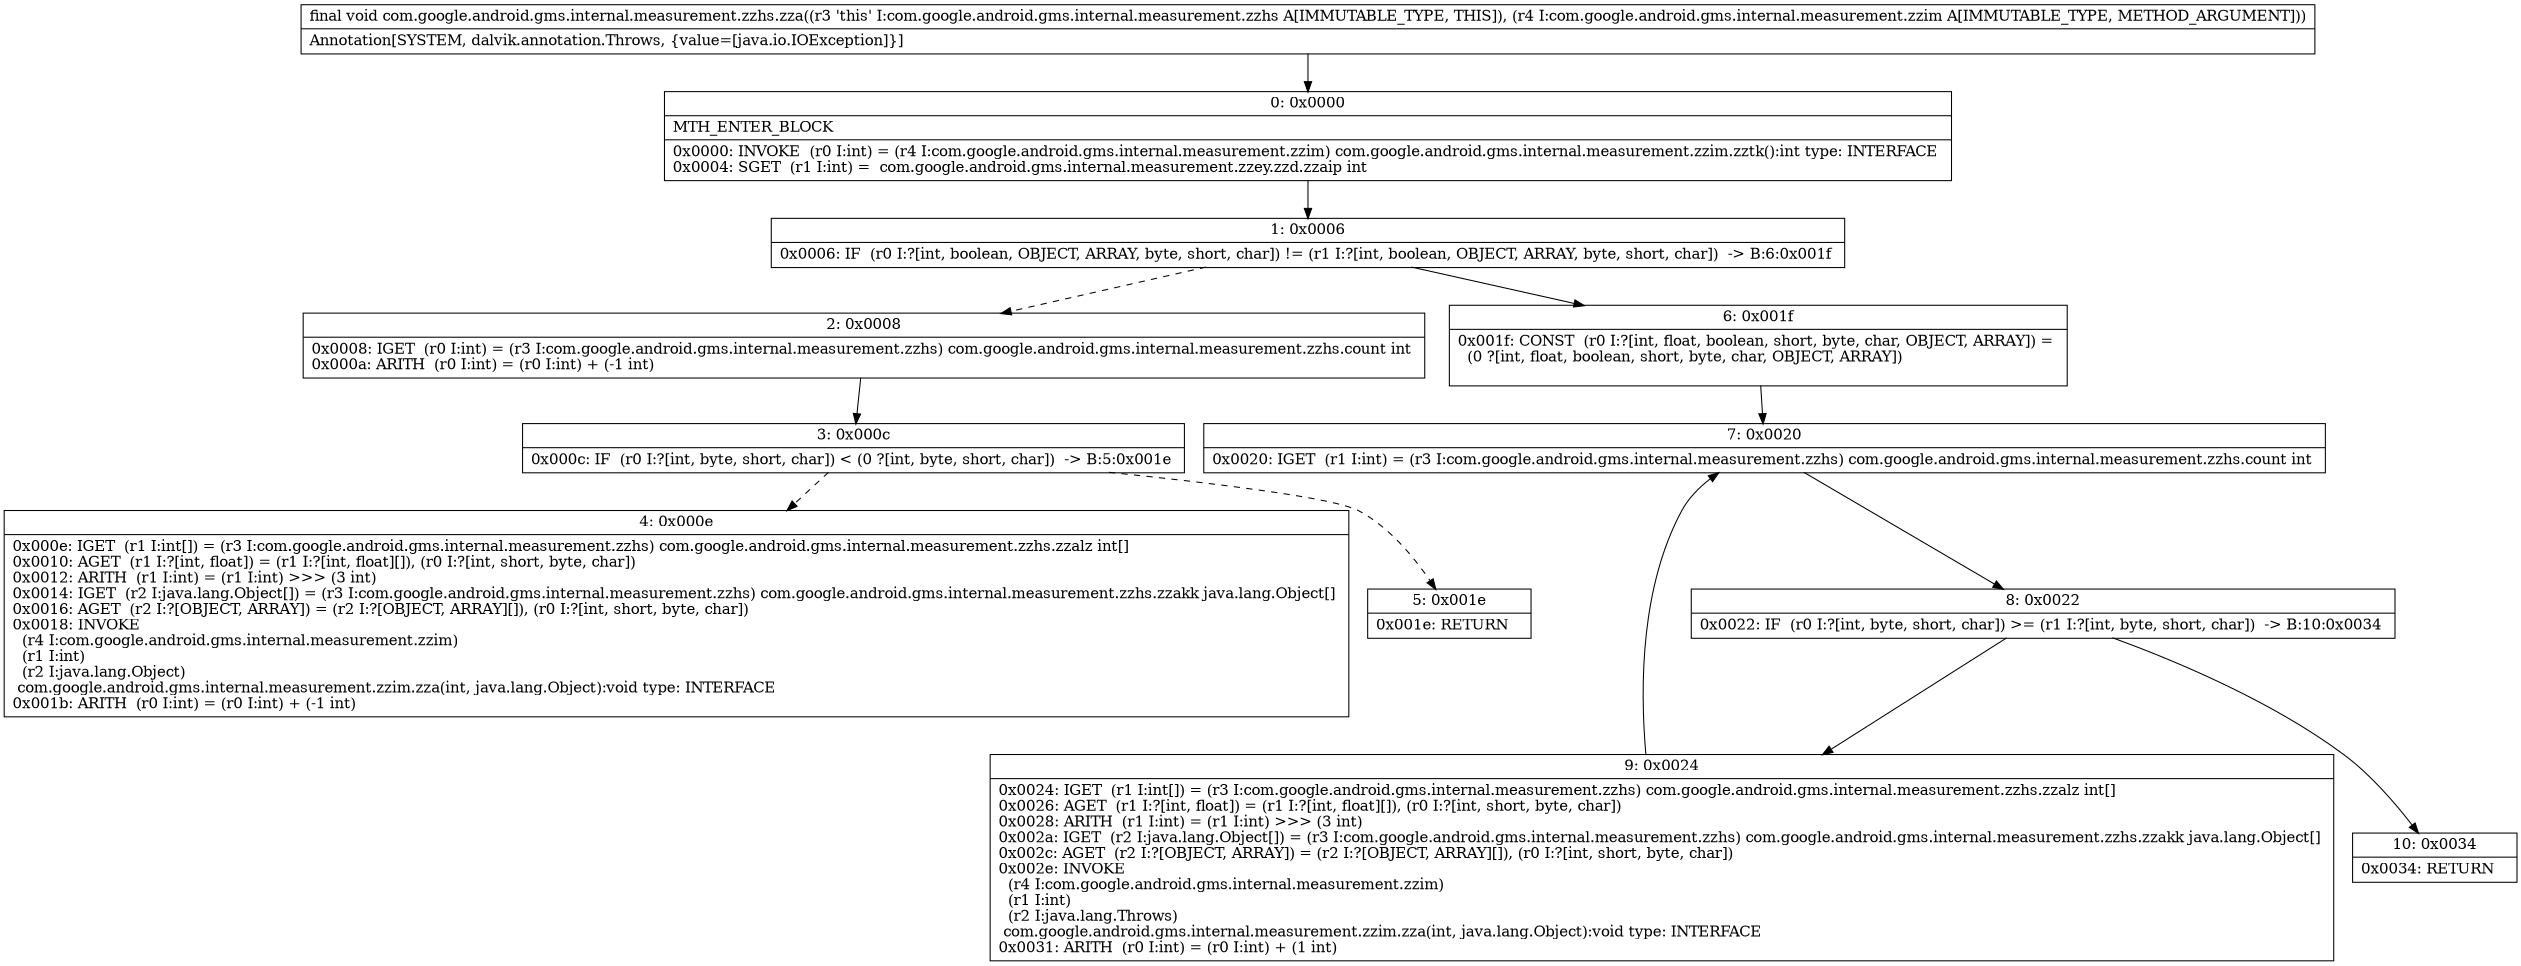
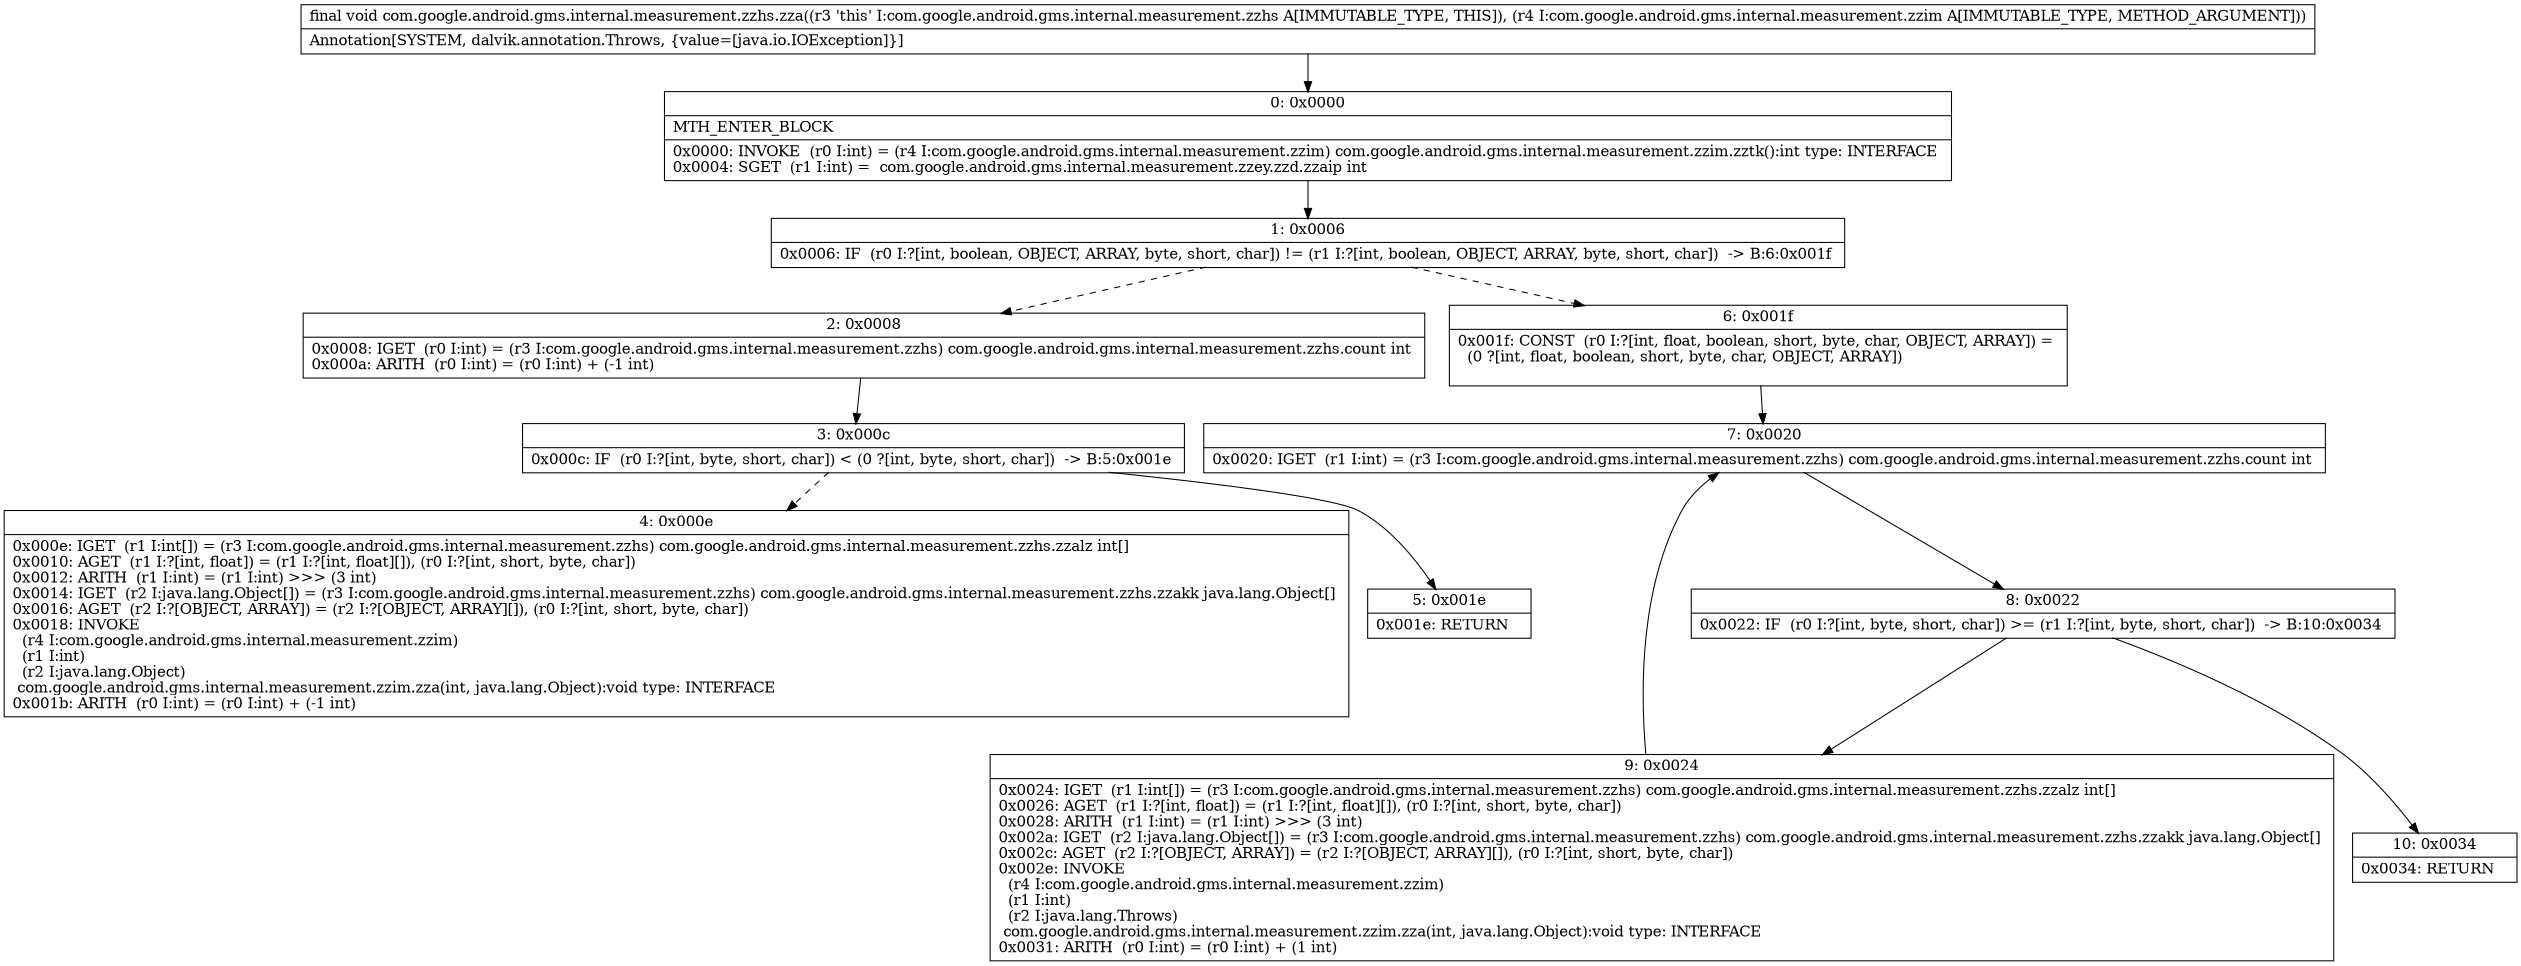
(1493, 285) -> (1493, 285)
(1285, 494) -> (1285, 494)
